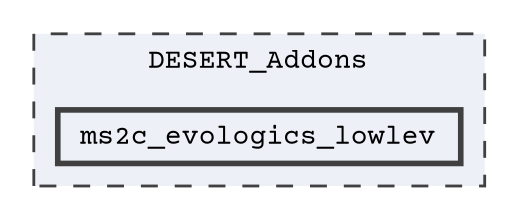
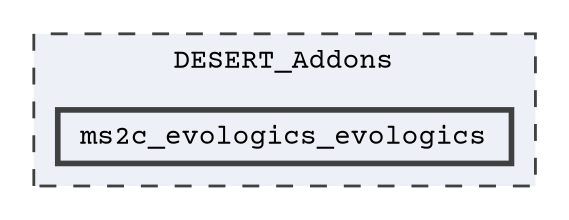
(259, 137) -> (285, 137)
